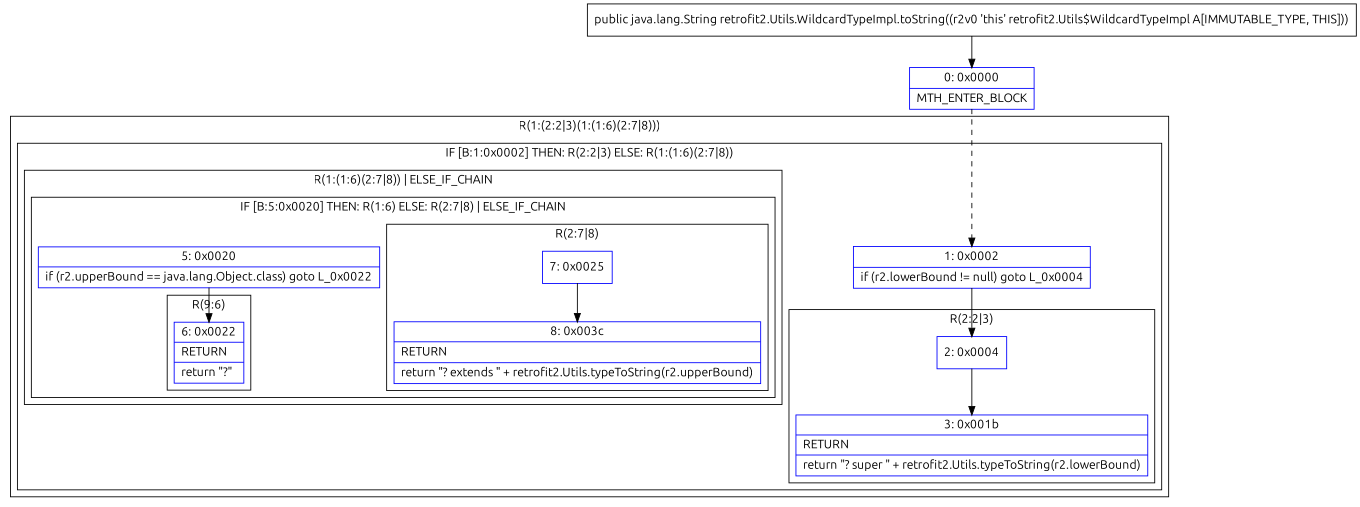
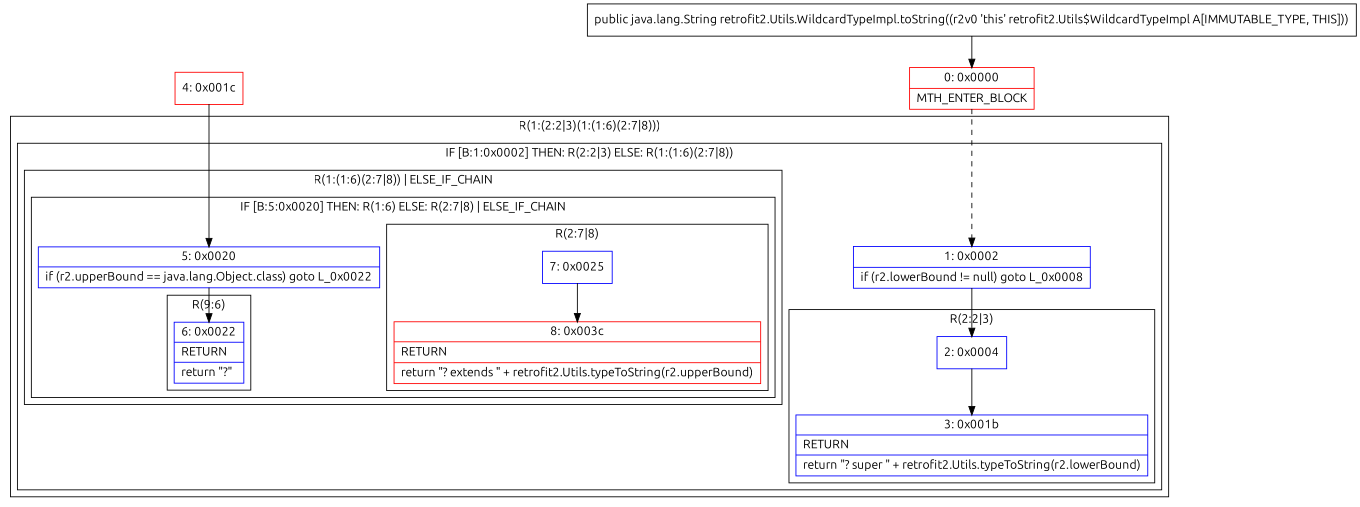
none -> (209, 88)
(972, 88) -> (972, 88)
(972, 277) -> (972, 277)
(577, 353) -> (577, 353)
